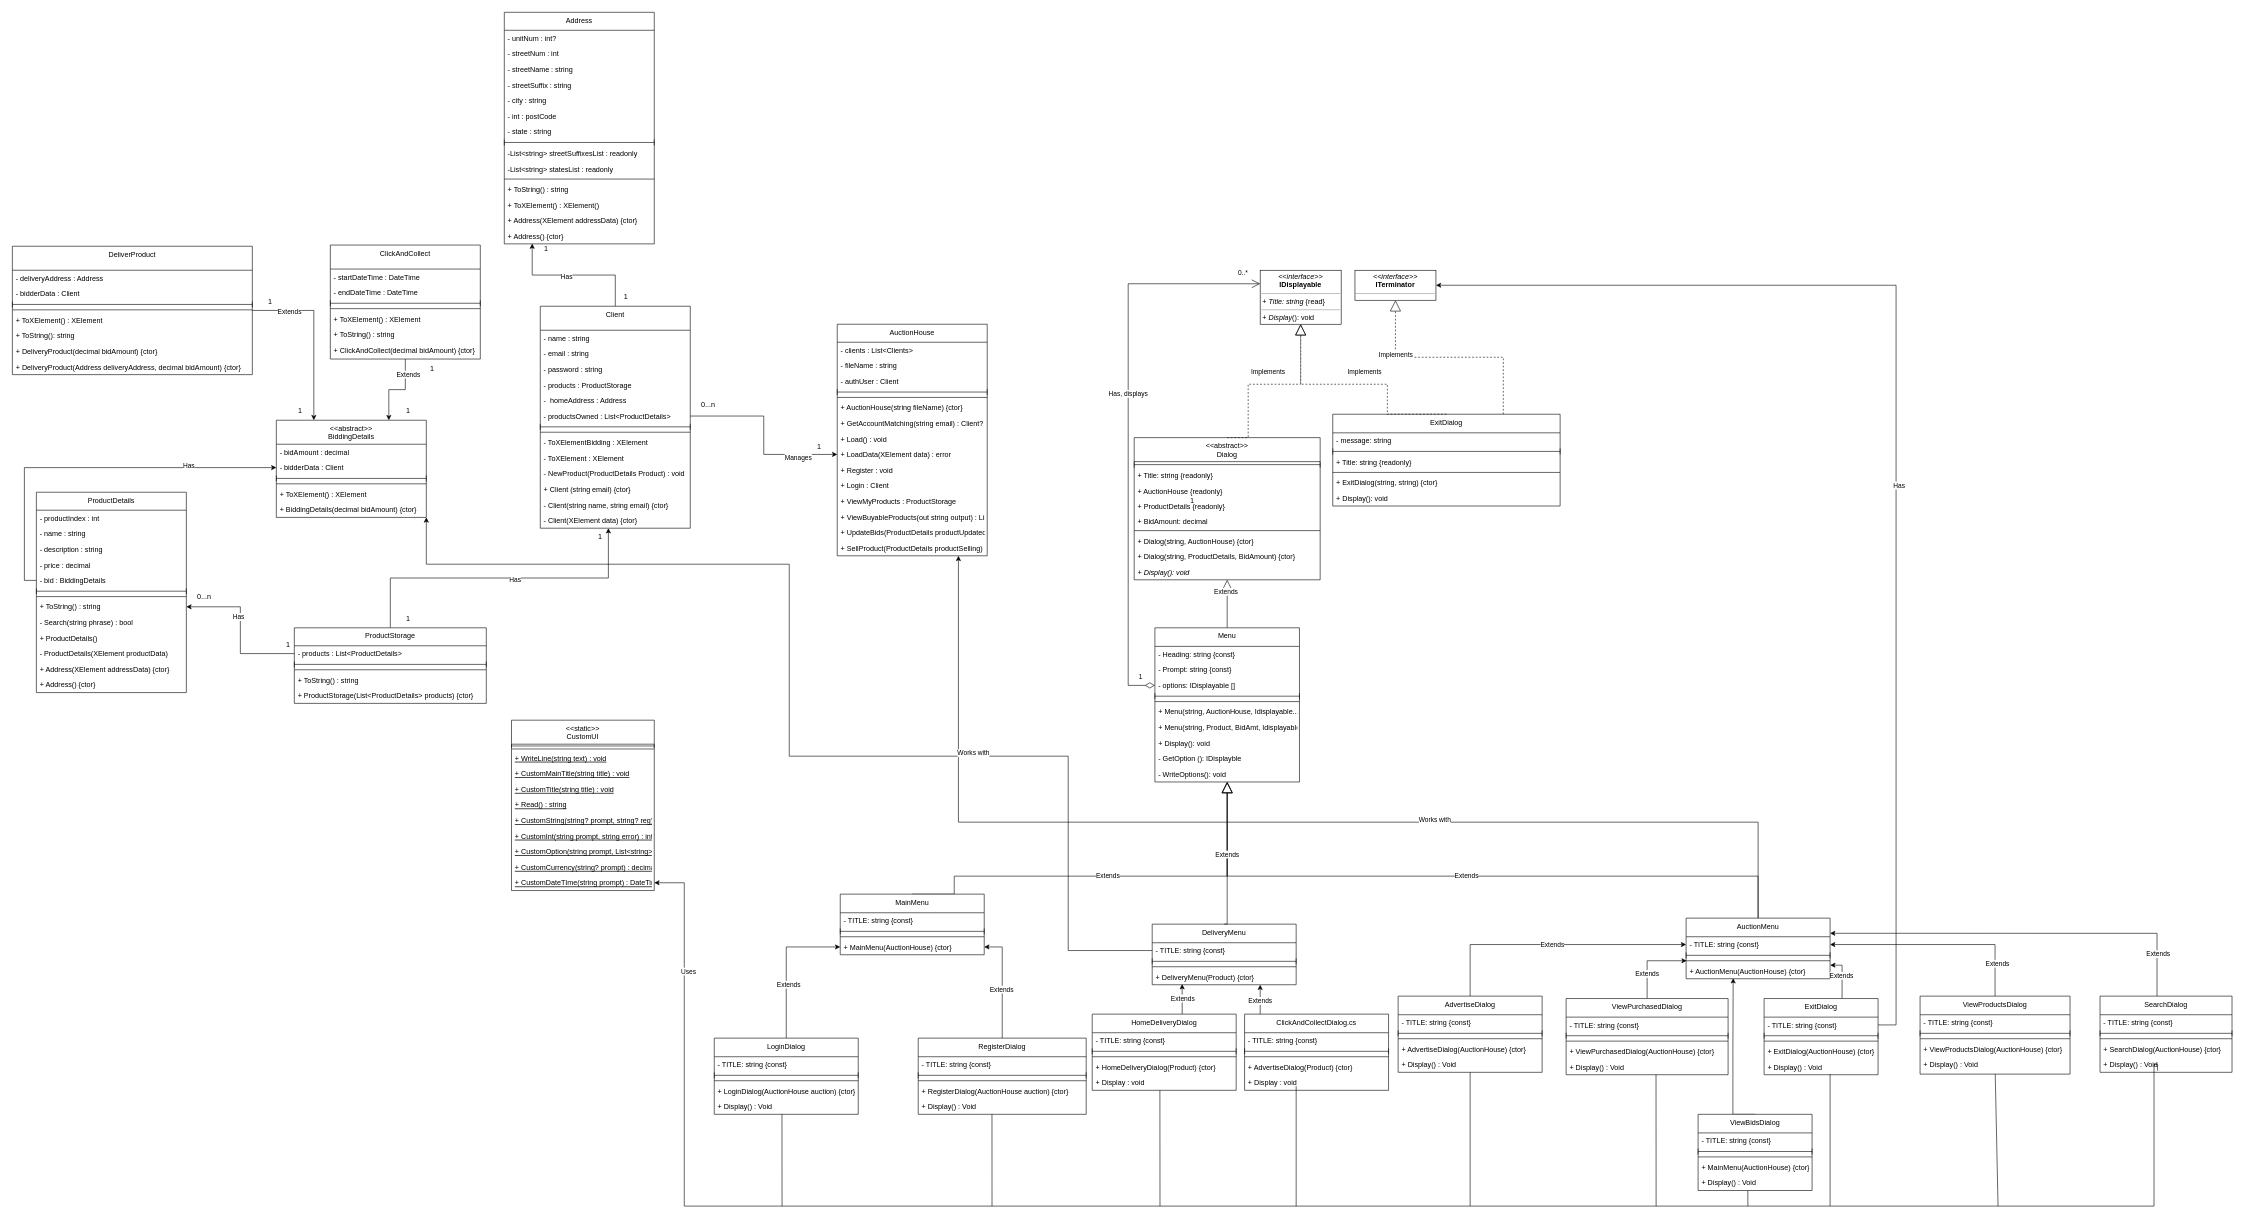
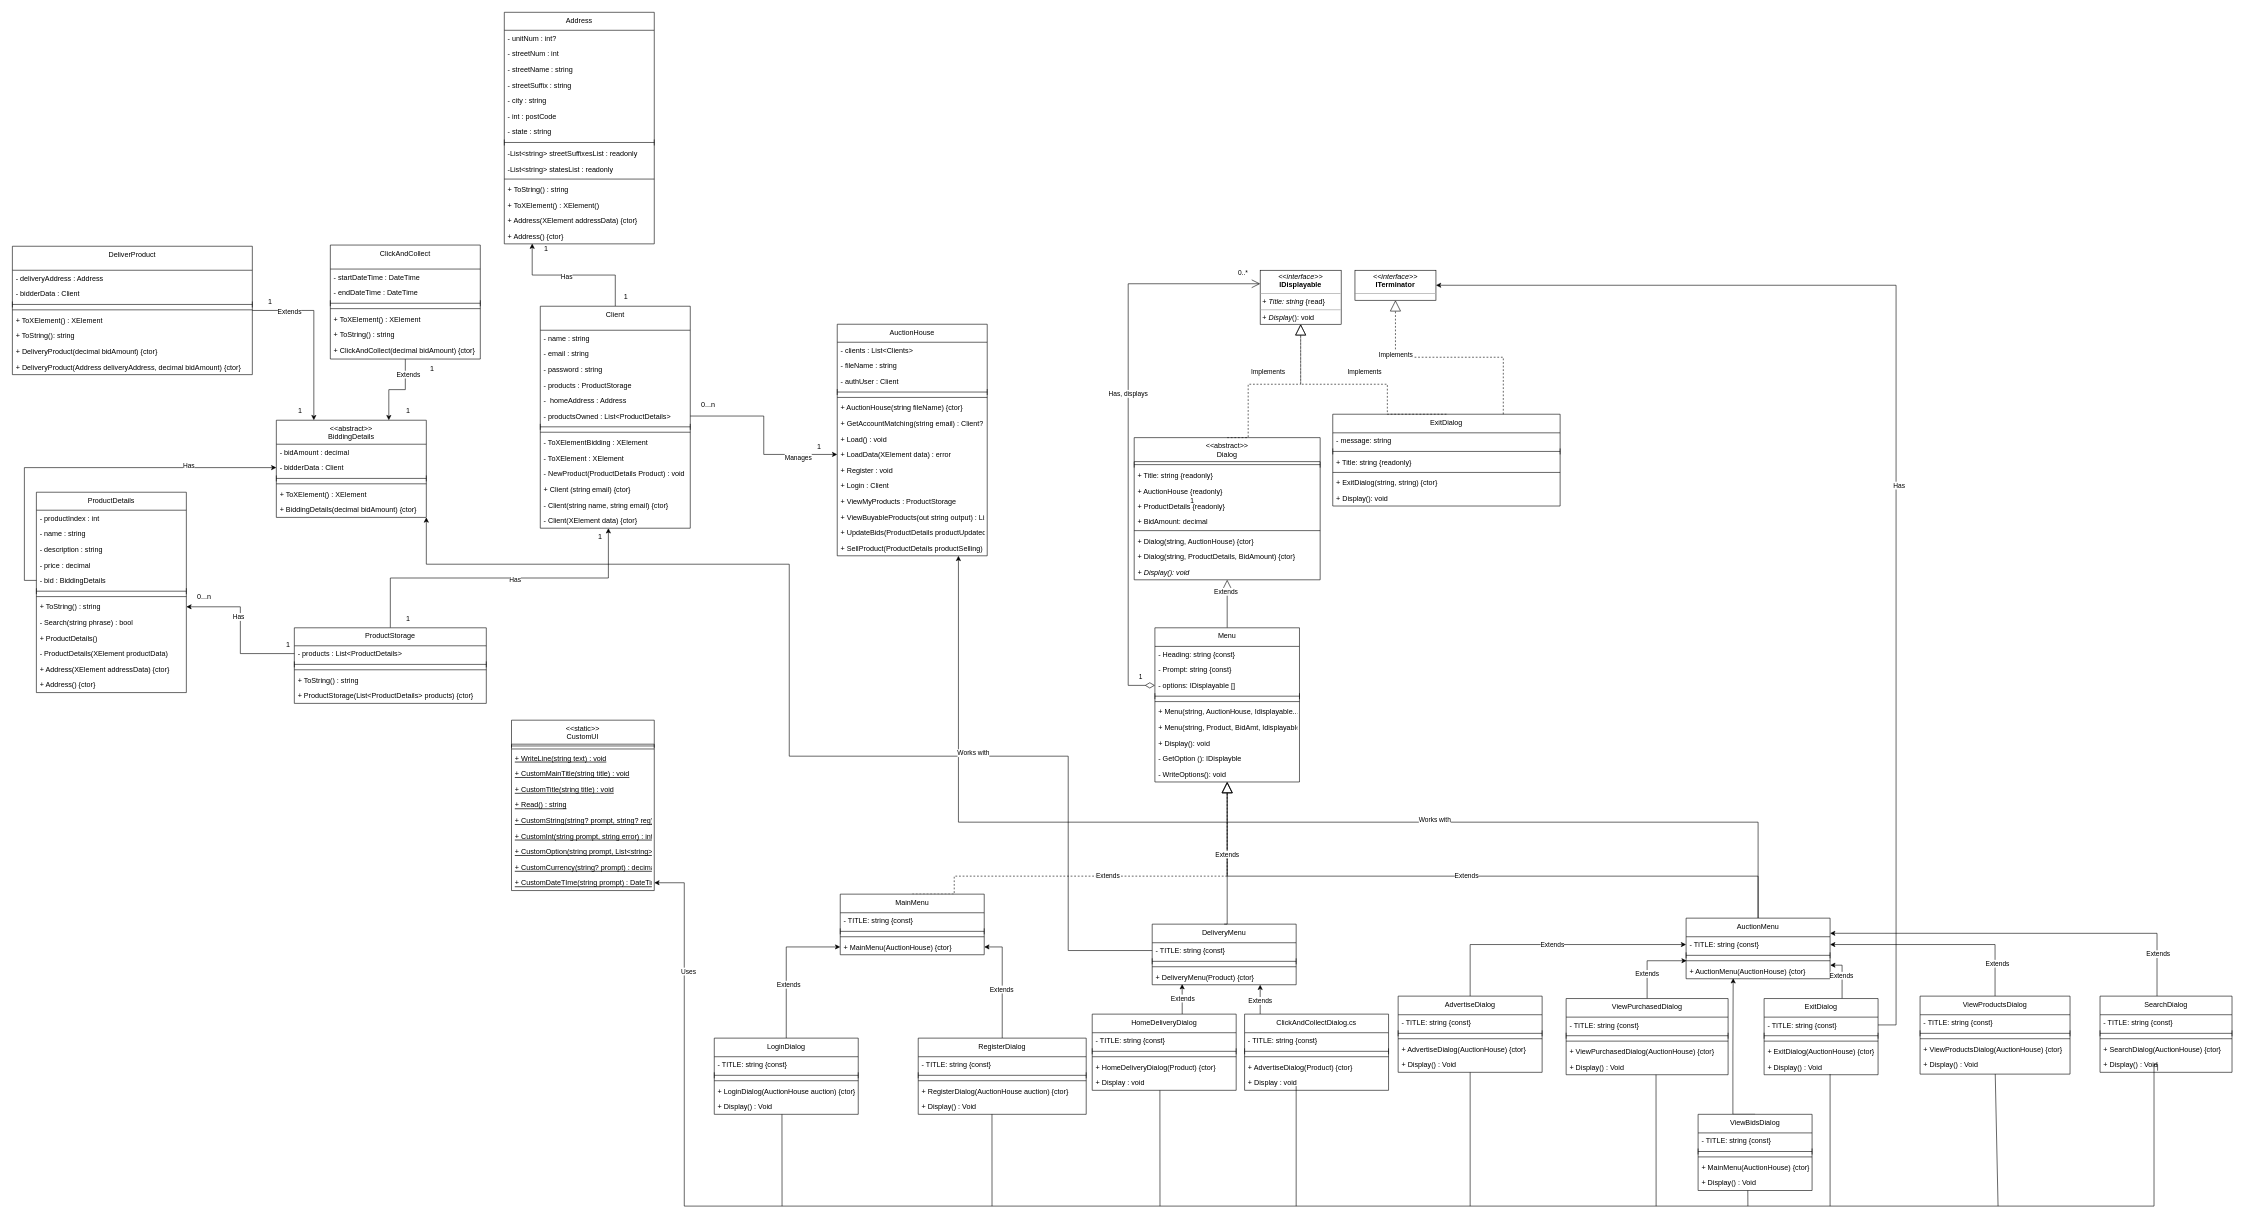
(1015, 876) -> (1015, 876)
